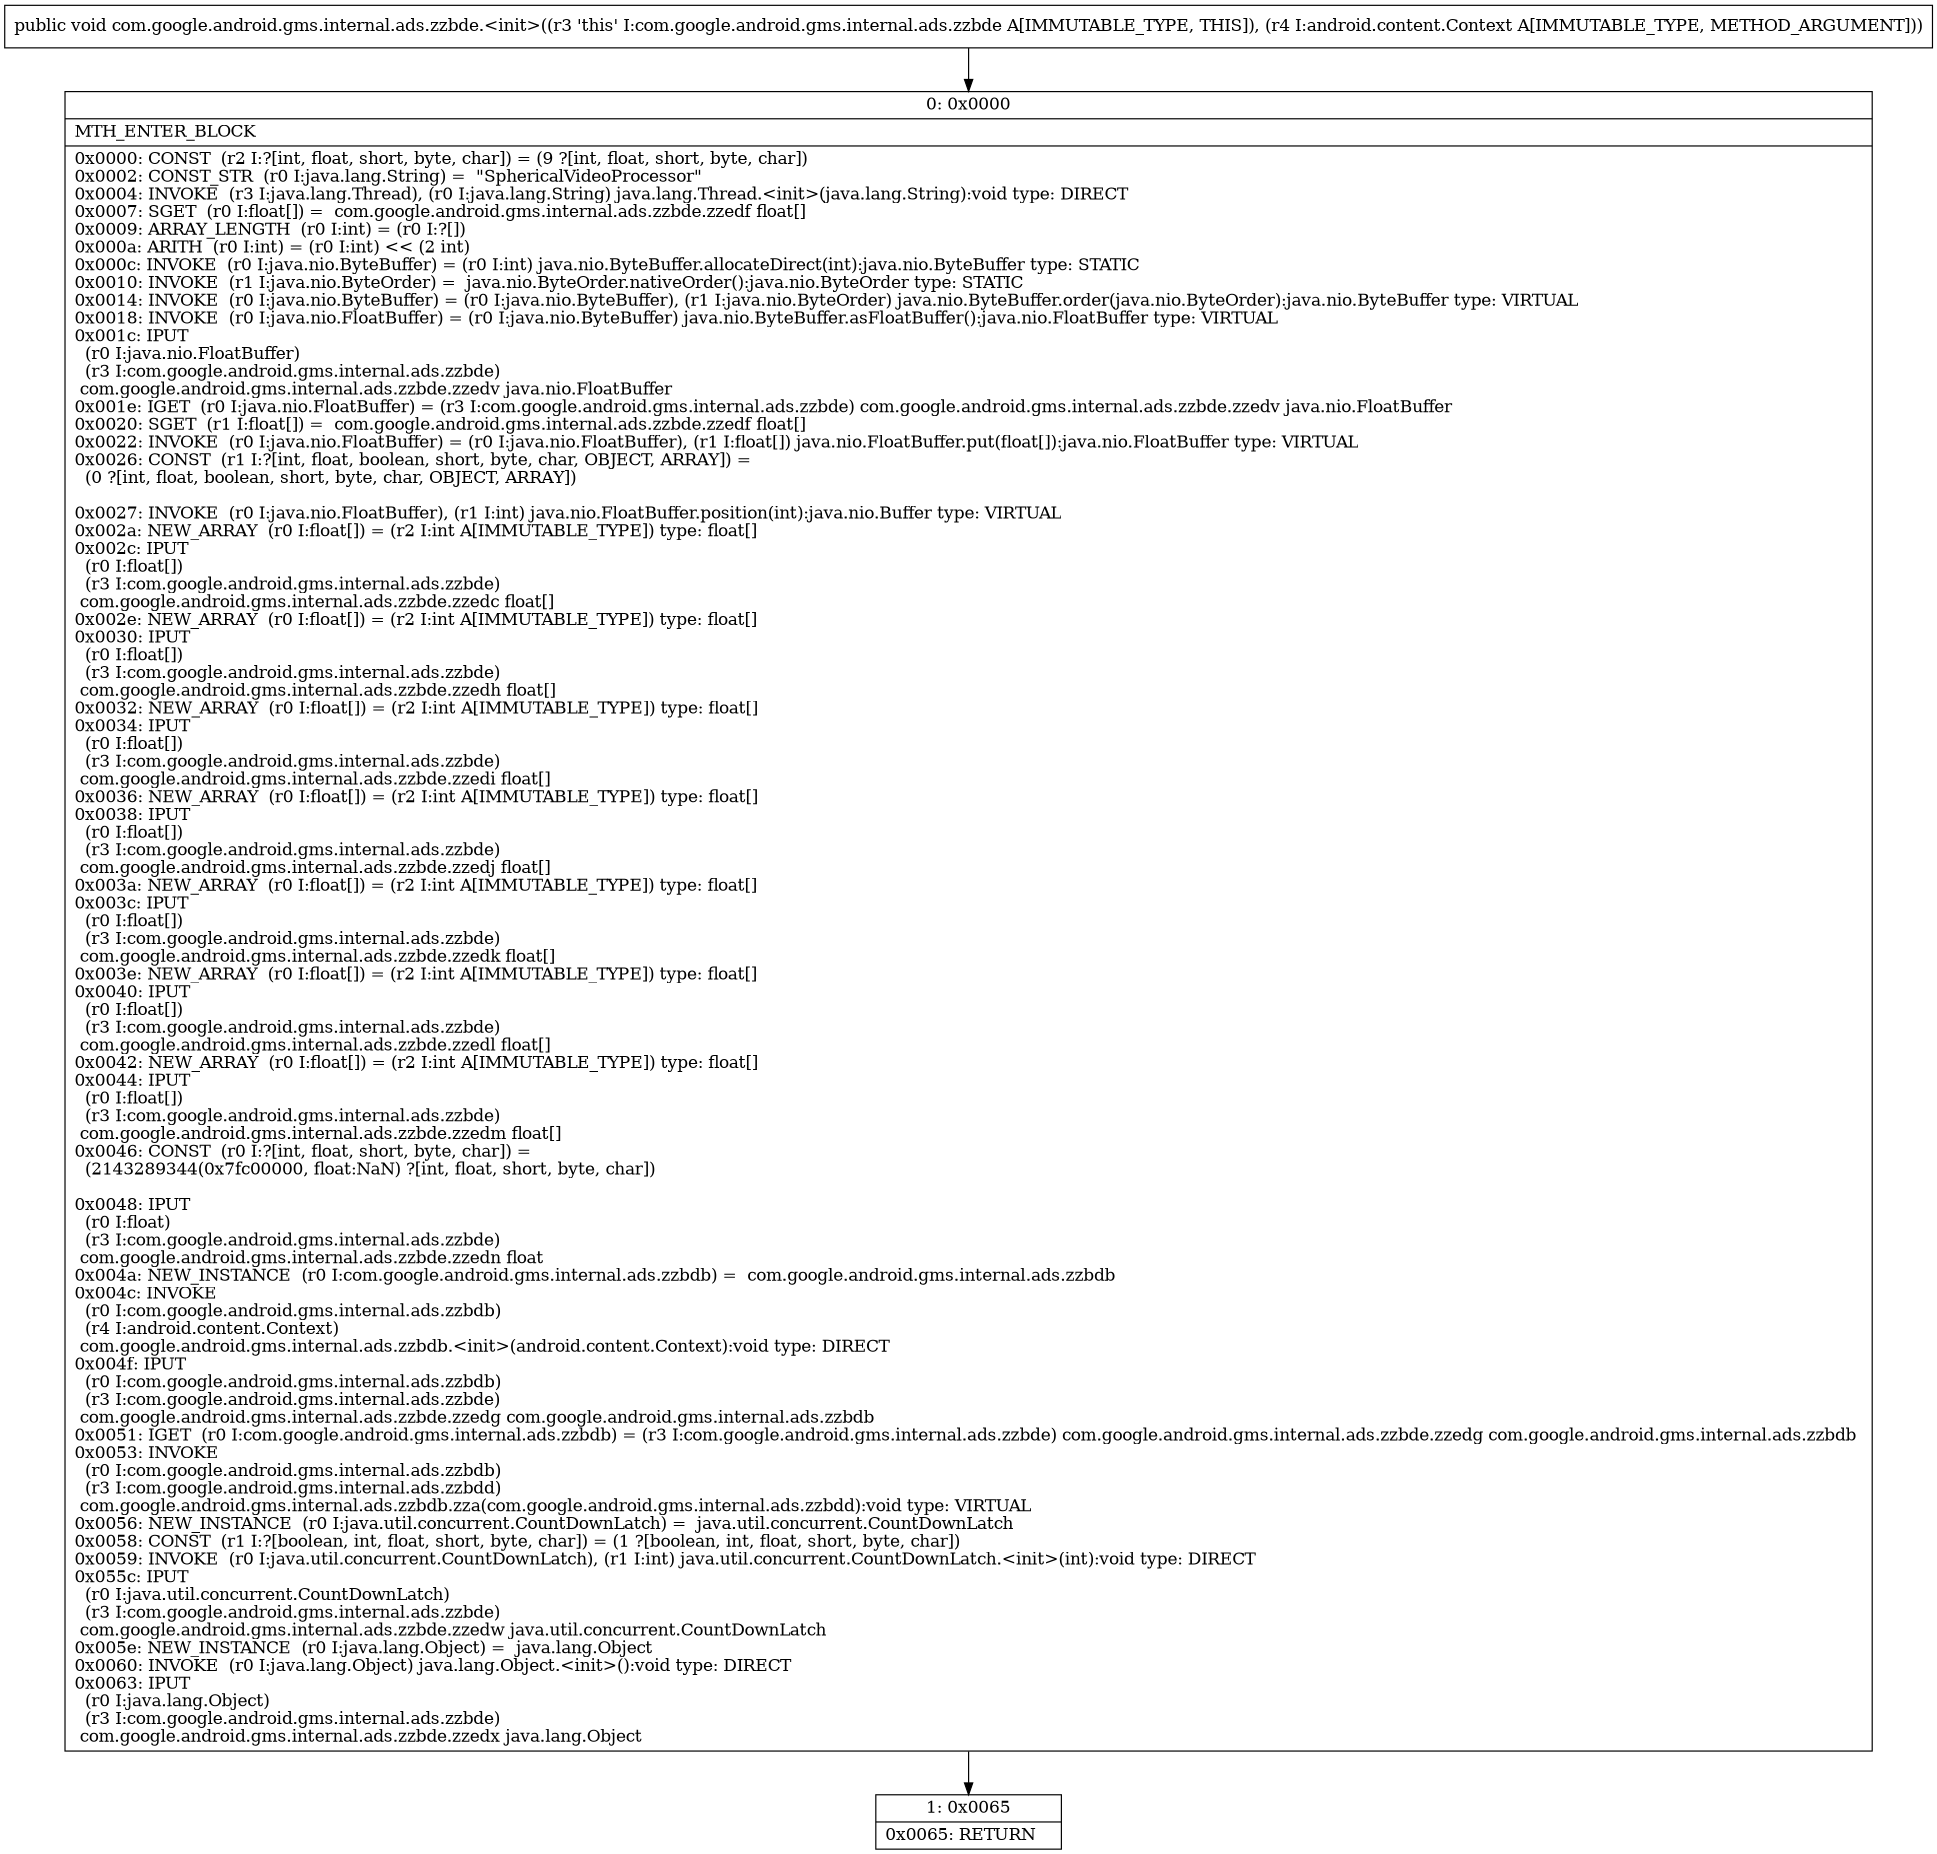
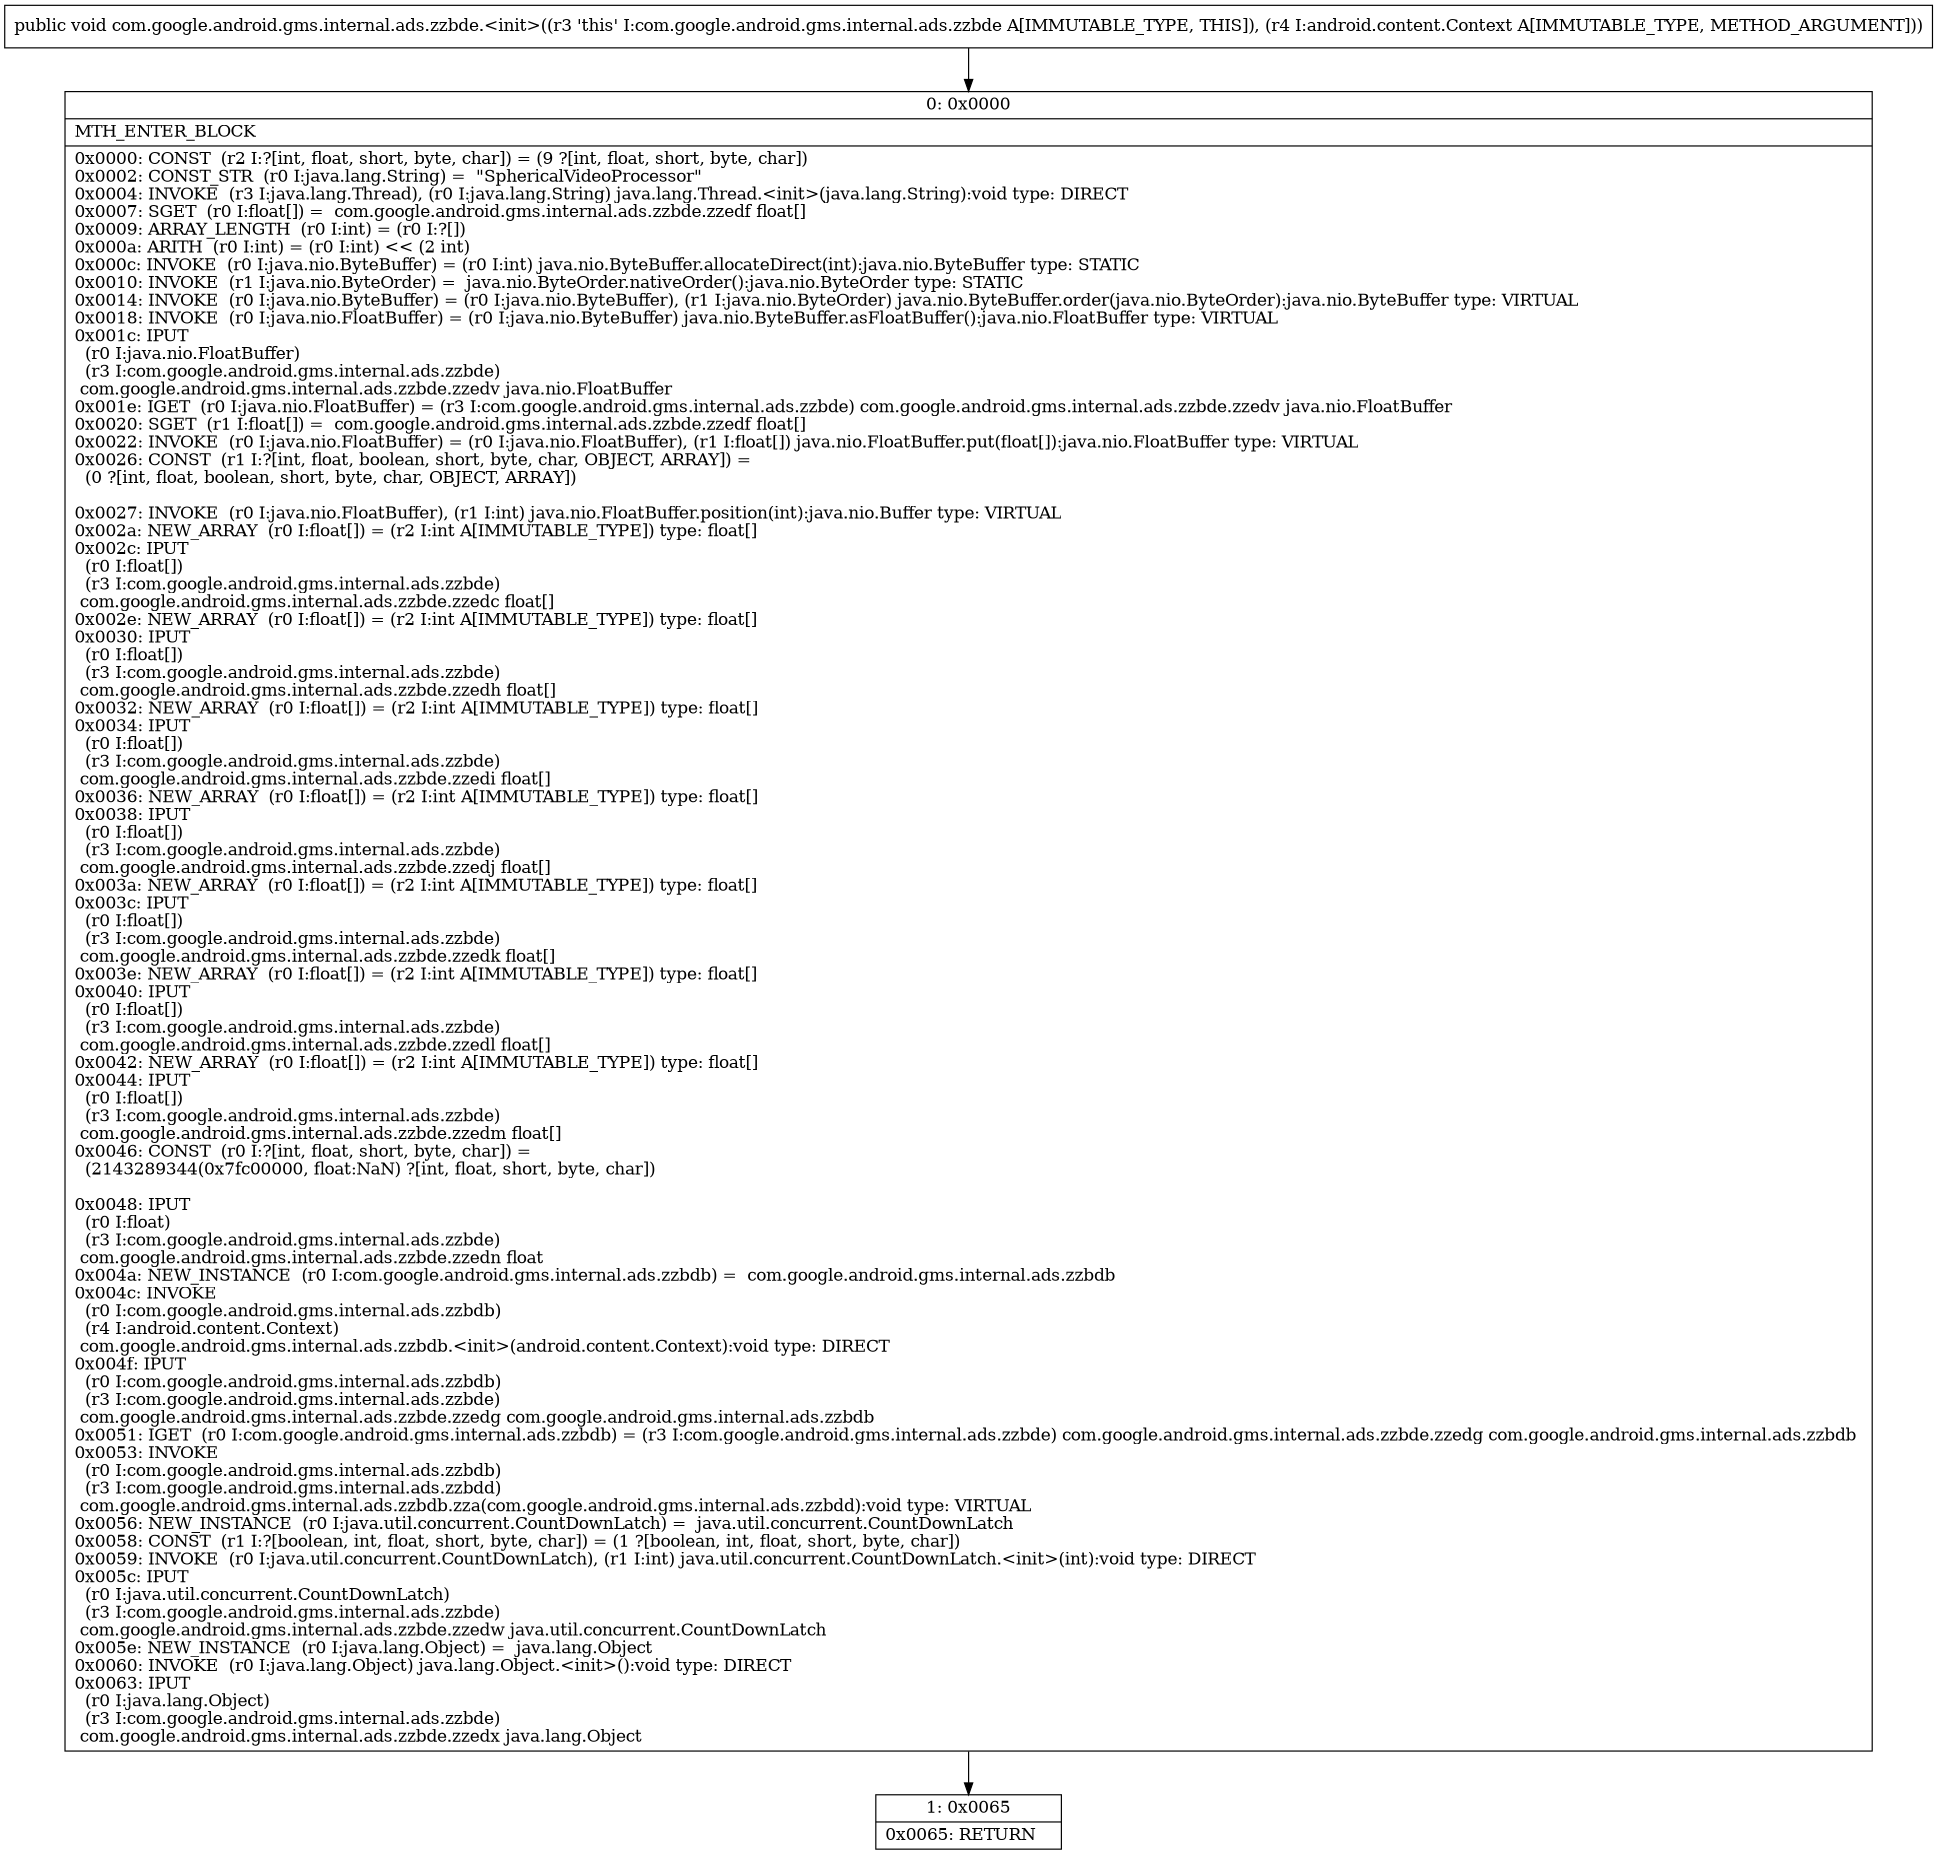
(137, 1577) -> (137, 1577)
